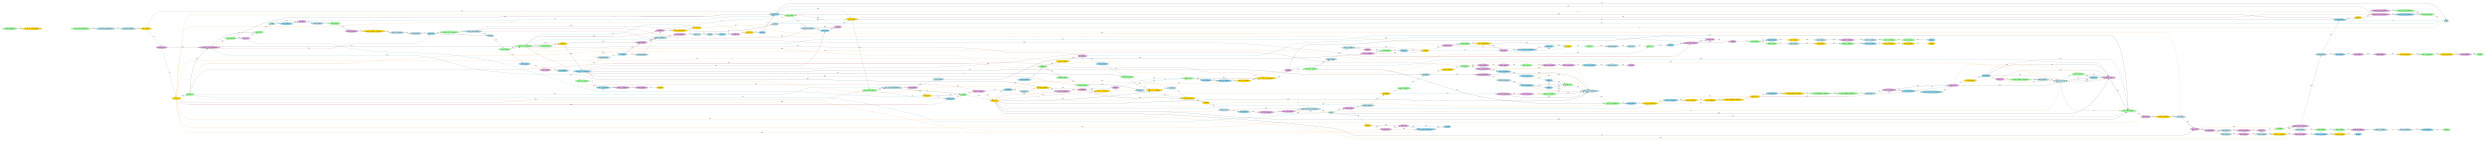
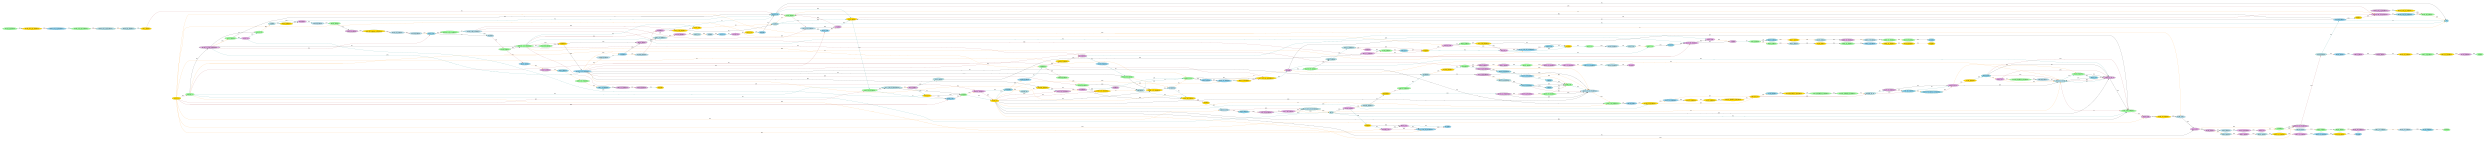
(2405, 11) -> (2405, 11)
(286, 24) -> (286, 24)
none -> (56, 29)
(162, 47) -> none
